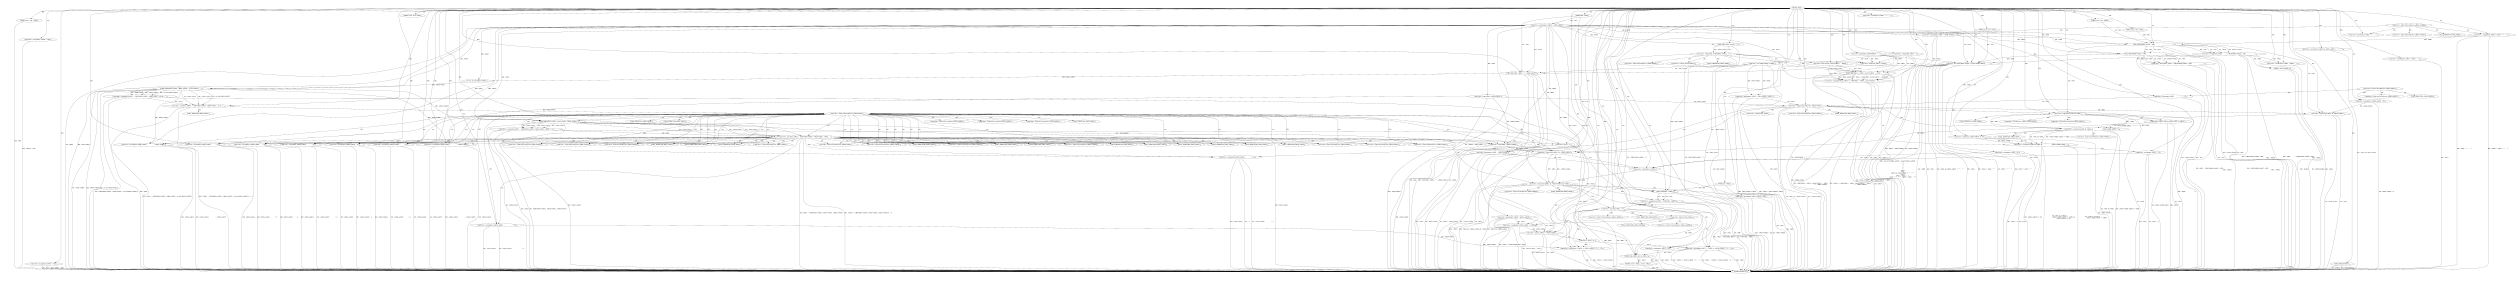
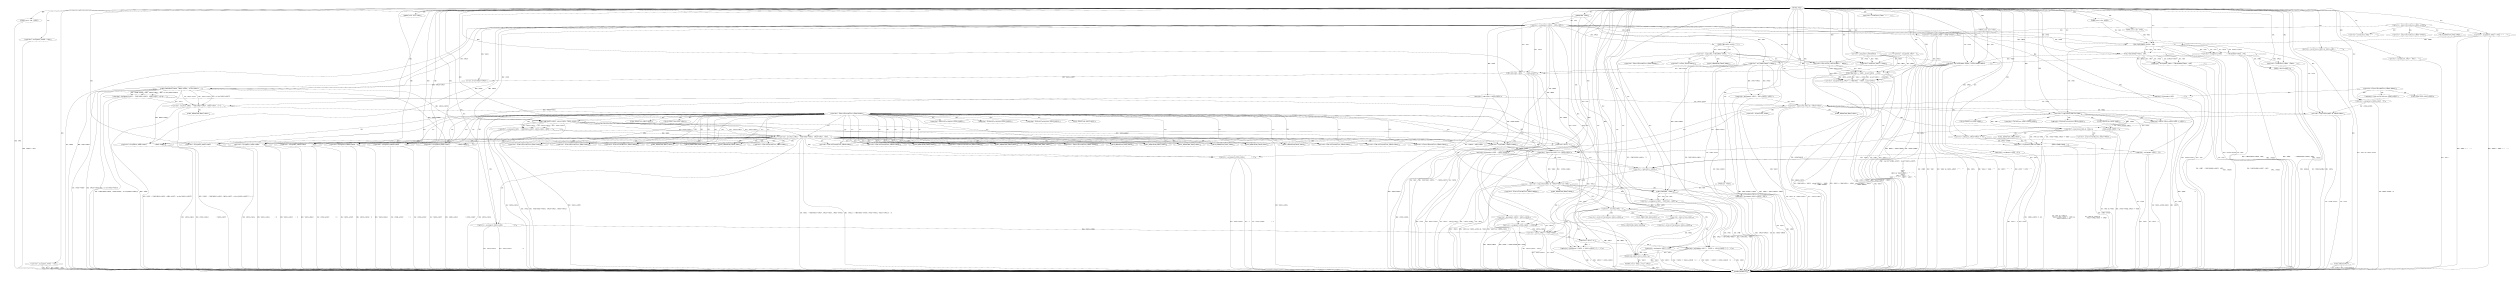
none -> (1680, 36)
(1710, 38) -> (1738, 36)
(1805, 114) -> none
none -> (2109, 122)
(1635, 205) -> (1645, 208)
(1042, 228) -> (1022, 229)
none -> (1642, 251)
